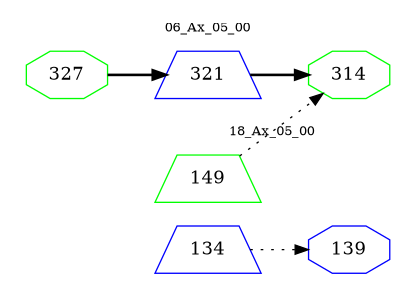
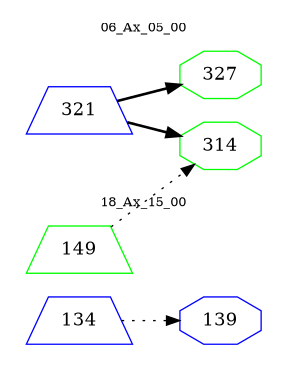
(130, 75) -> (142, 95)
(272, 132) -> (144, 203)
